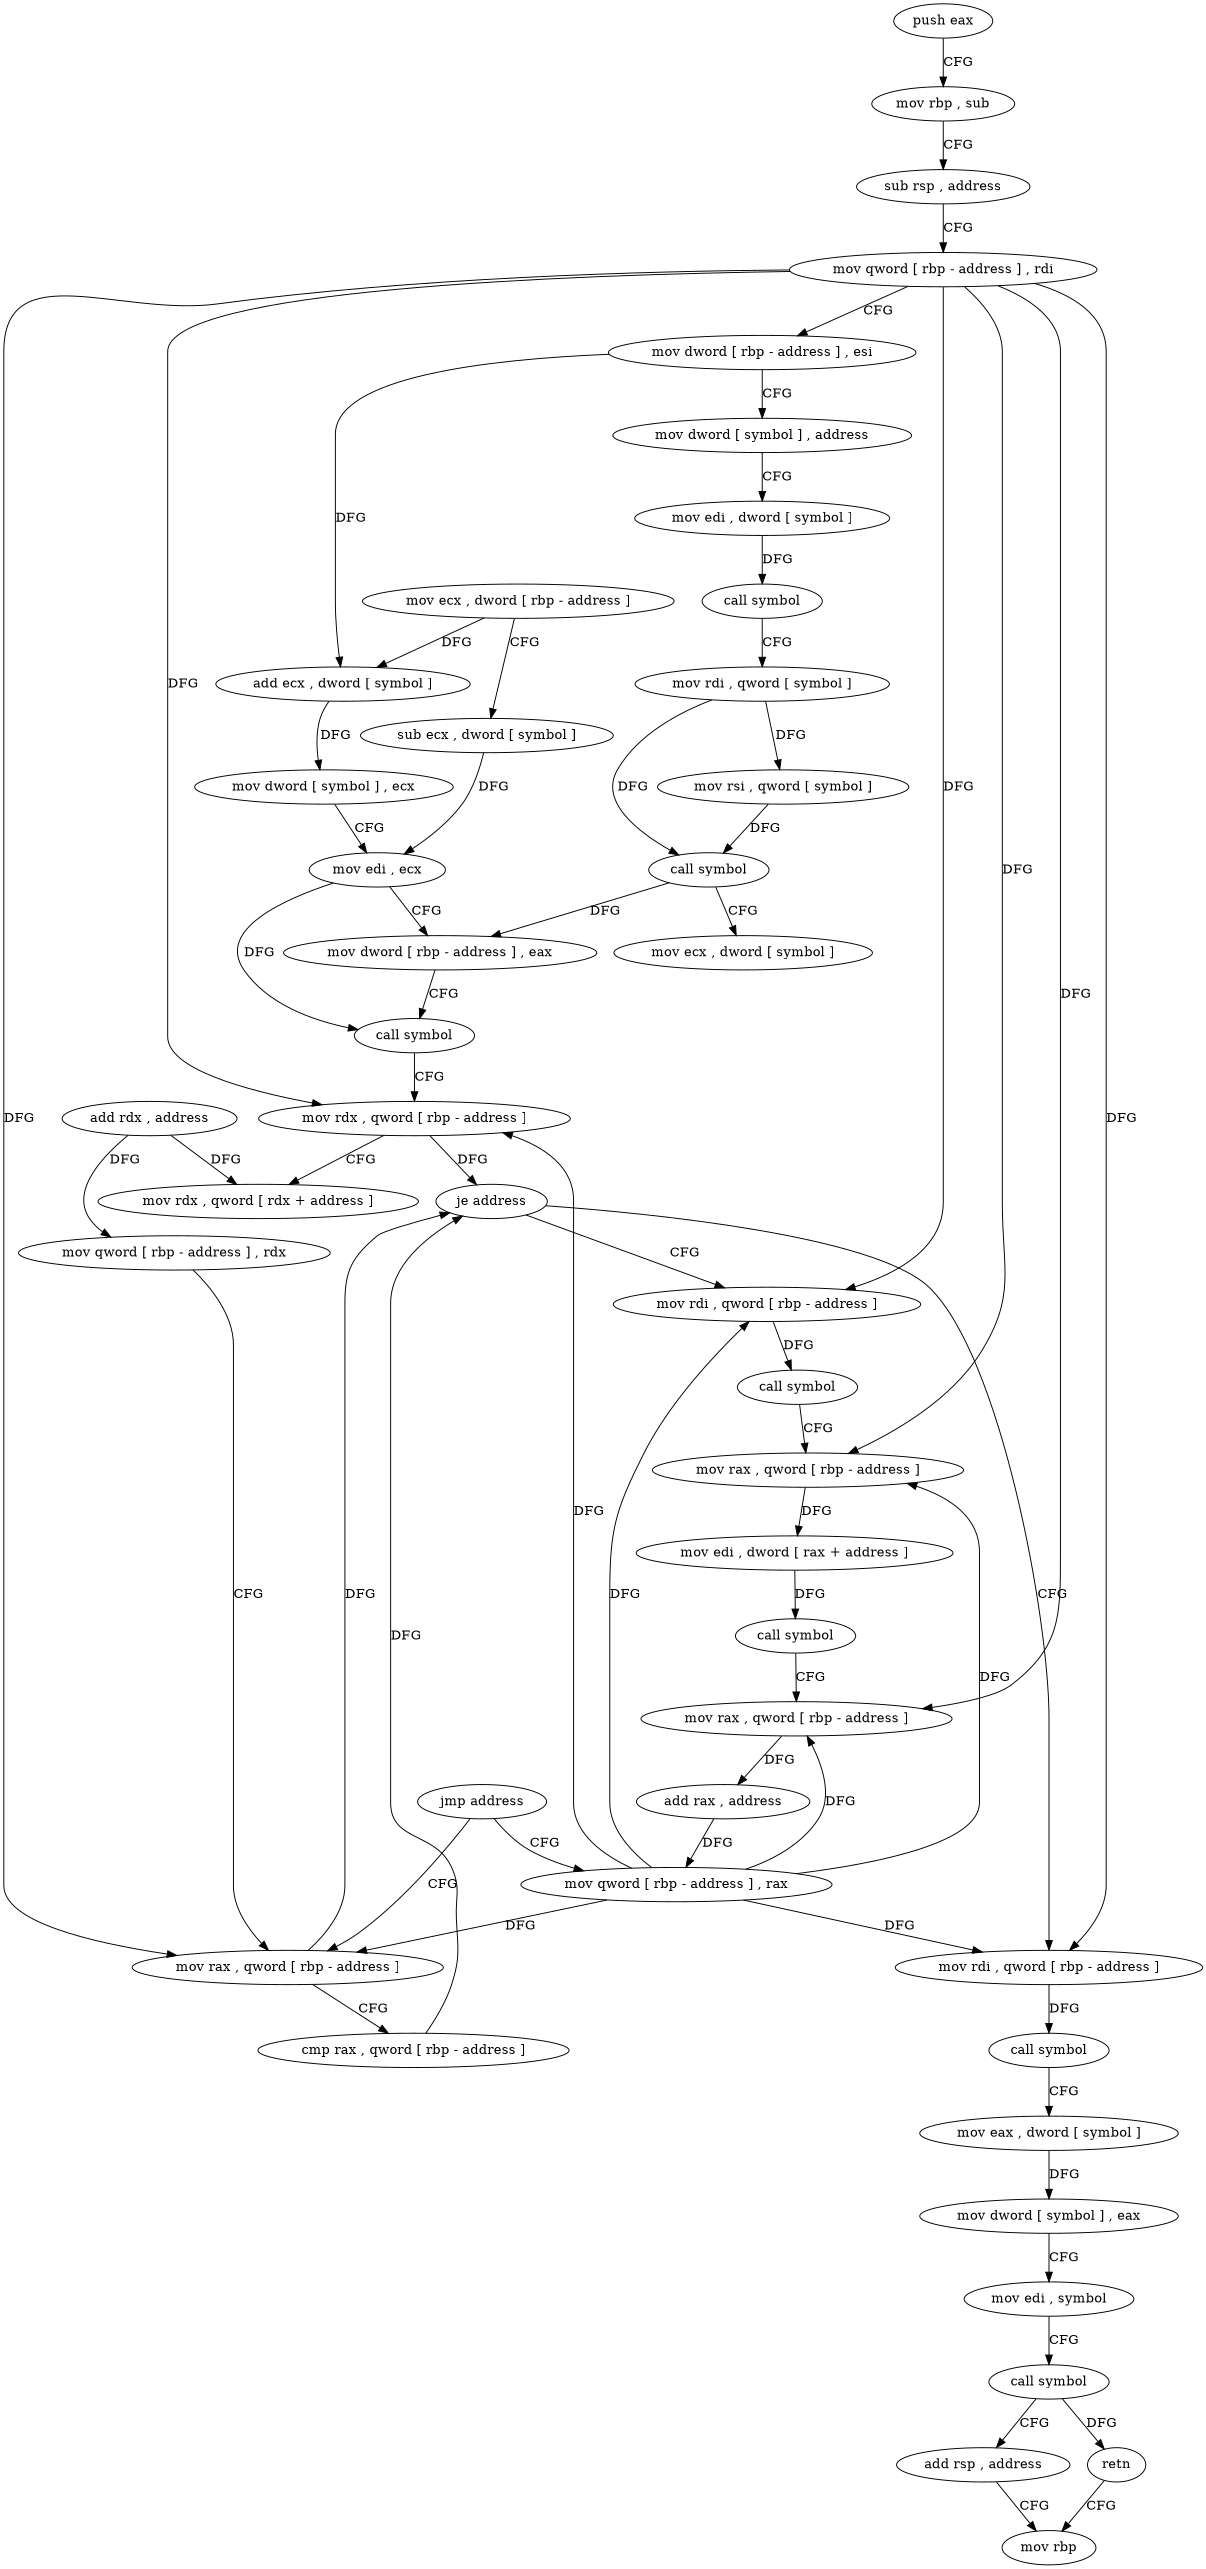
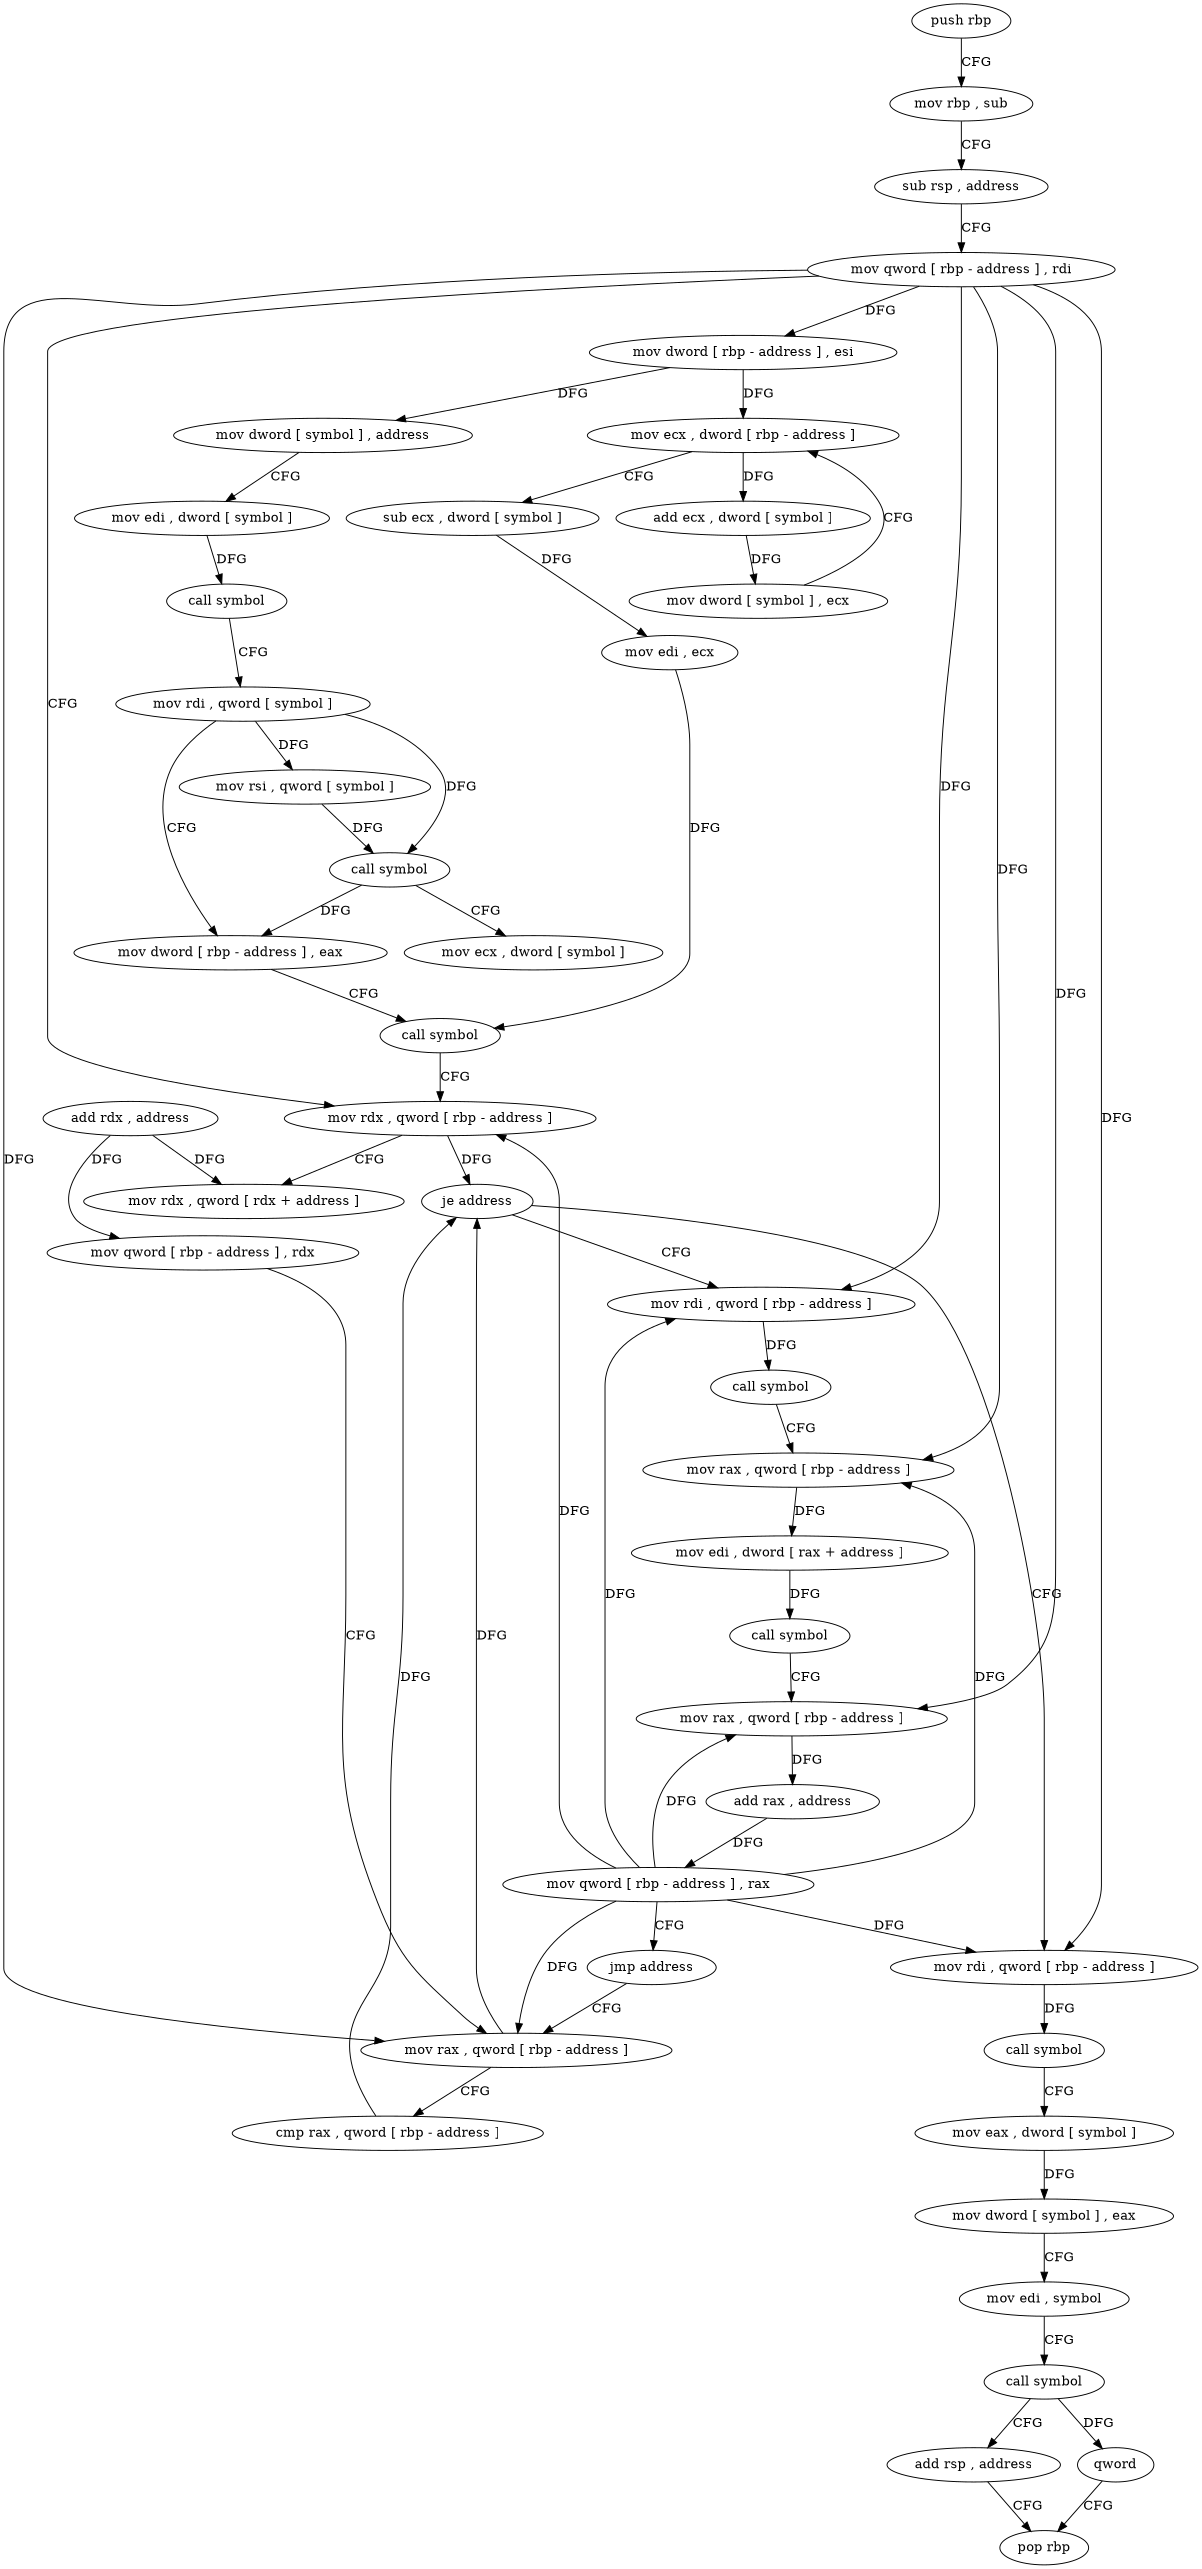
(943, 21) -> (961, 21)
(878, 311) -> (881, 311)
(777, 394) -> (573, 394)
(355, 403) -> (743, 389)
(183, 684) -> (63, 704)
(348, 825) -> (883, 525)
(406, 907) -> (164, 820)
(530, 1850) -> (655, 1921)
(1117, 2465) -> (1116, 2465)
(1049, 2548) -> (1044, 2548)
